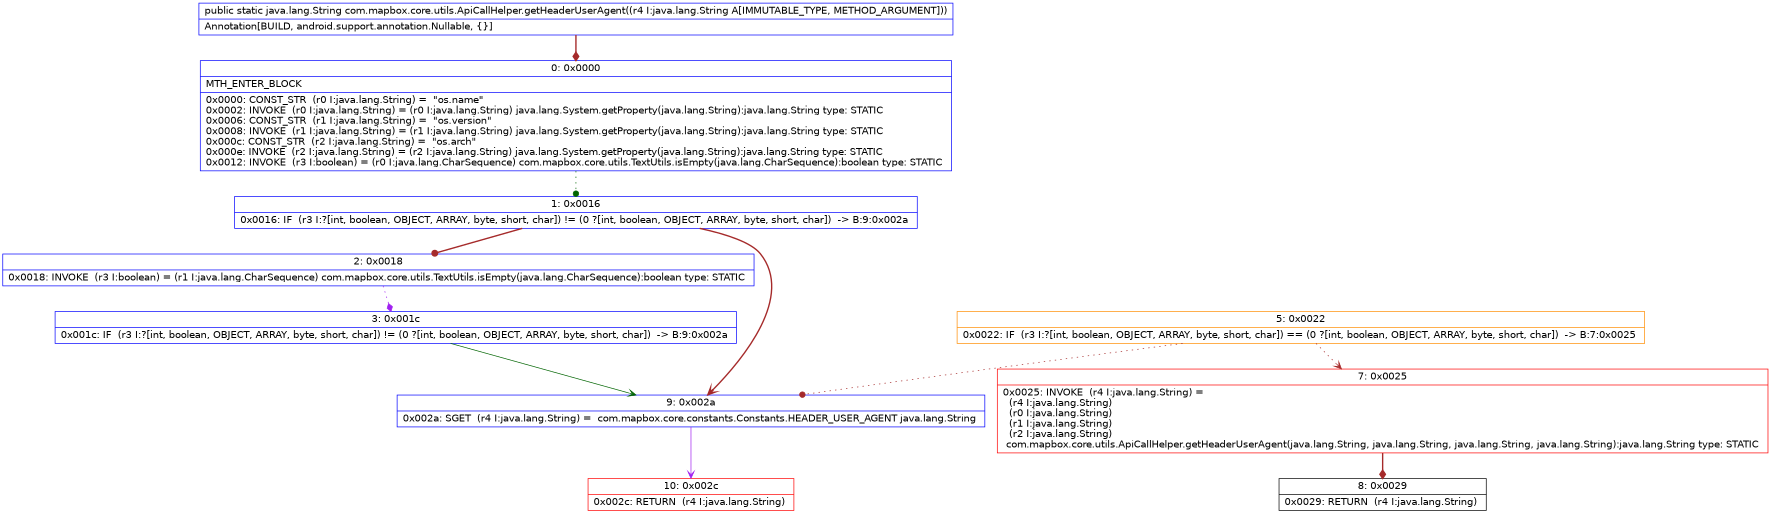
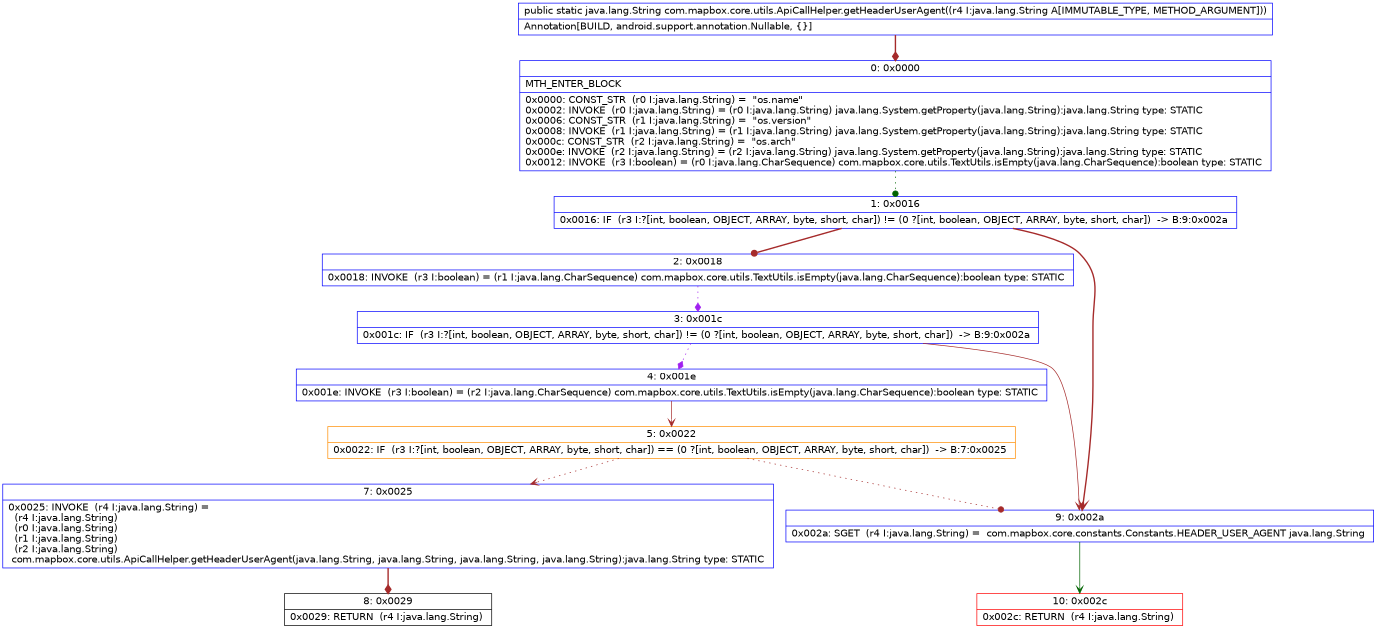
(540, 368) -> (1054, 371)
none -> (672, 385)
(1383, 411) -> (388, 526)
(691, 449) -> (1080, 564)
